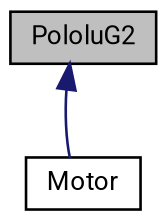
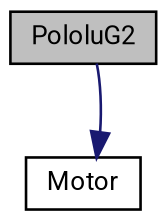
(66, 124) -> (101, 98)
